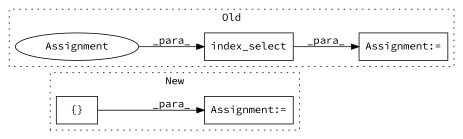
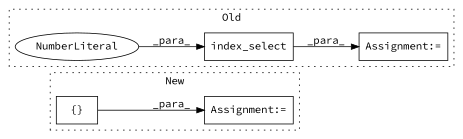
(77, 47) -> (77, 47)
